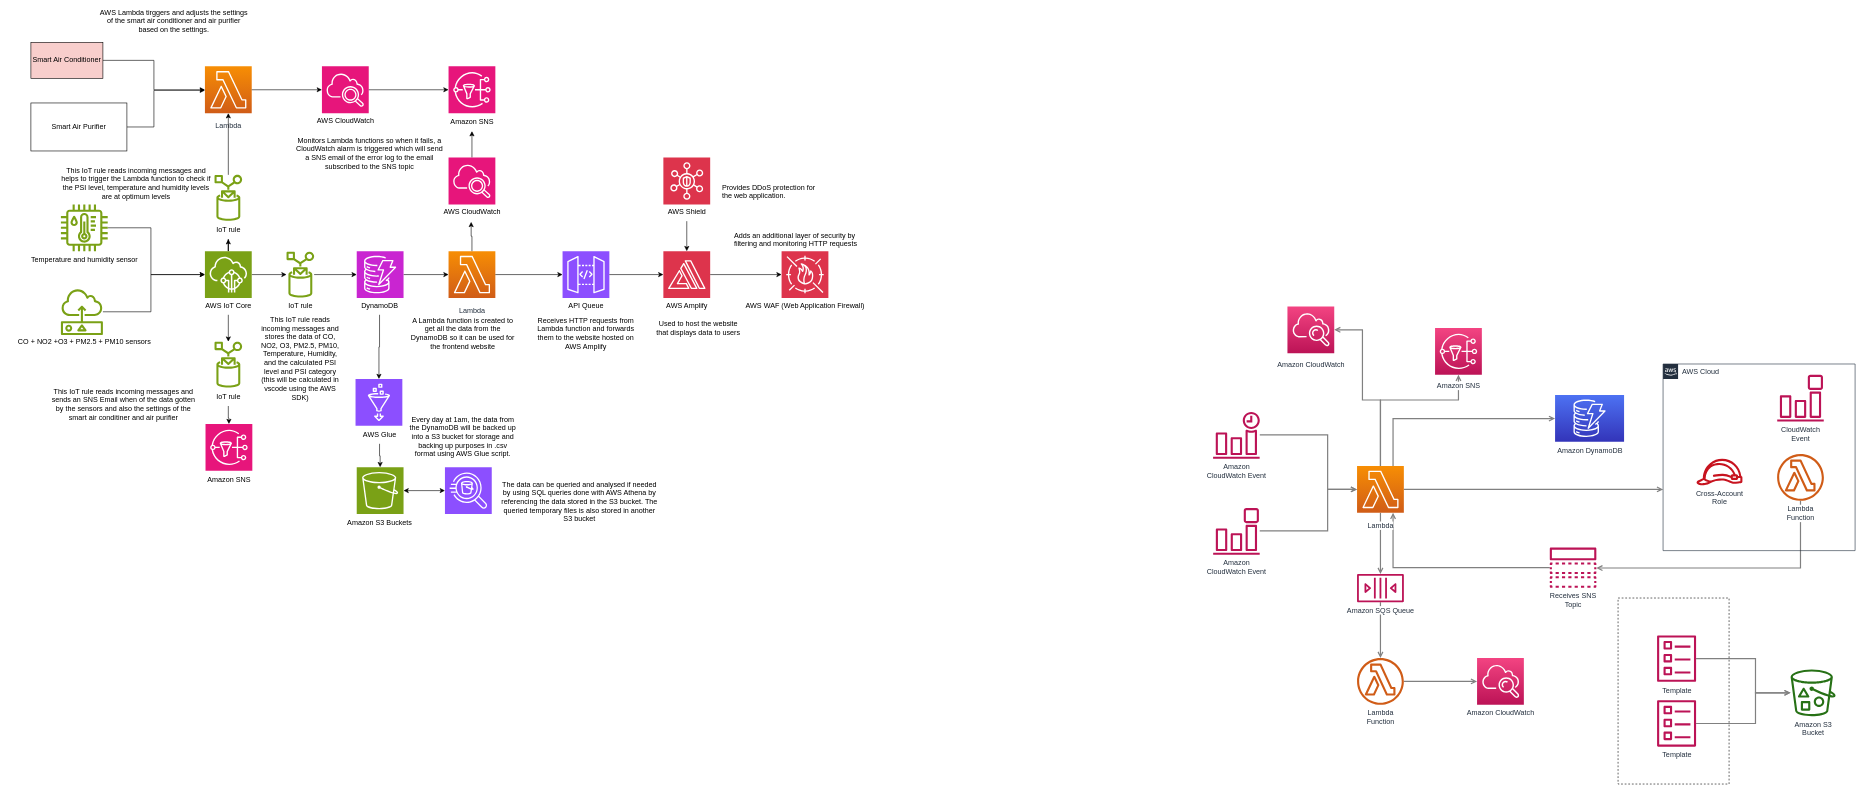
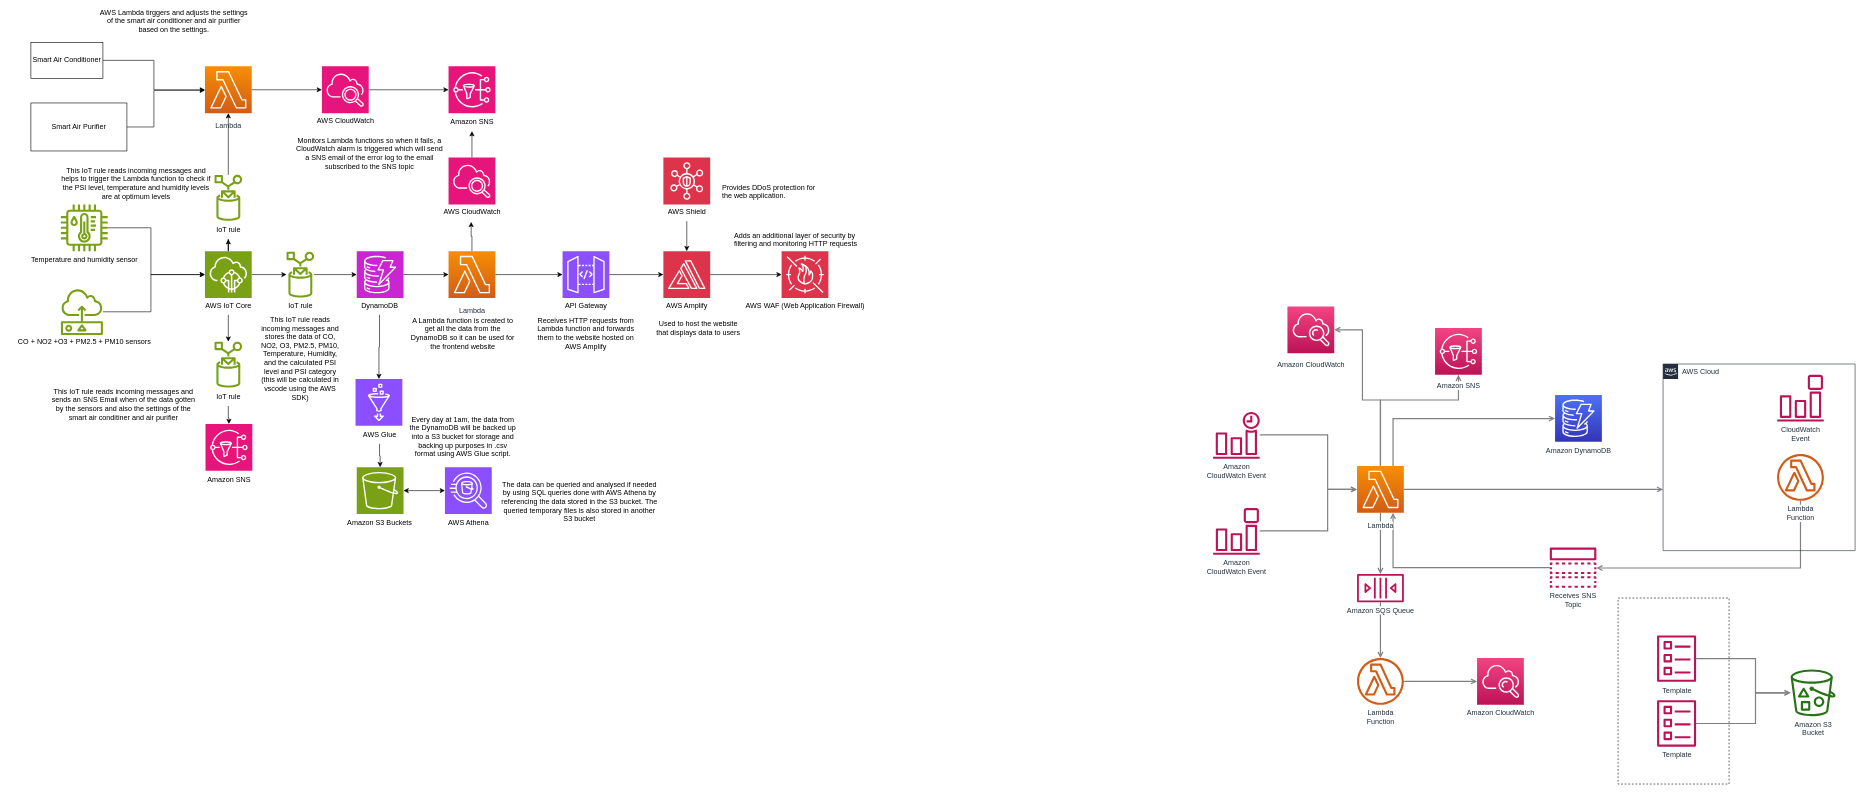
(67, 60) -> (67, 60)
(586, 306) -> (586, 306)
(1589, 418) -> (1578, 418)
(1719, 472) -> none
none -> (468, 523)
